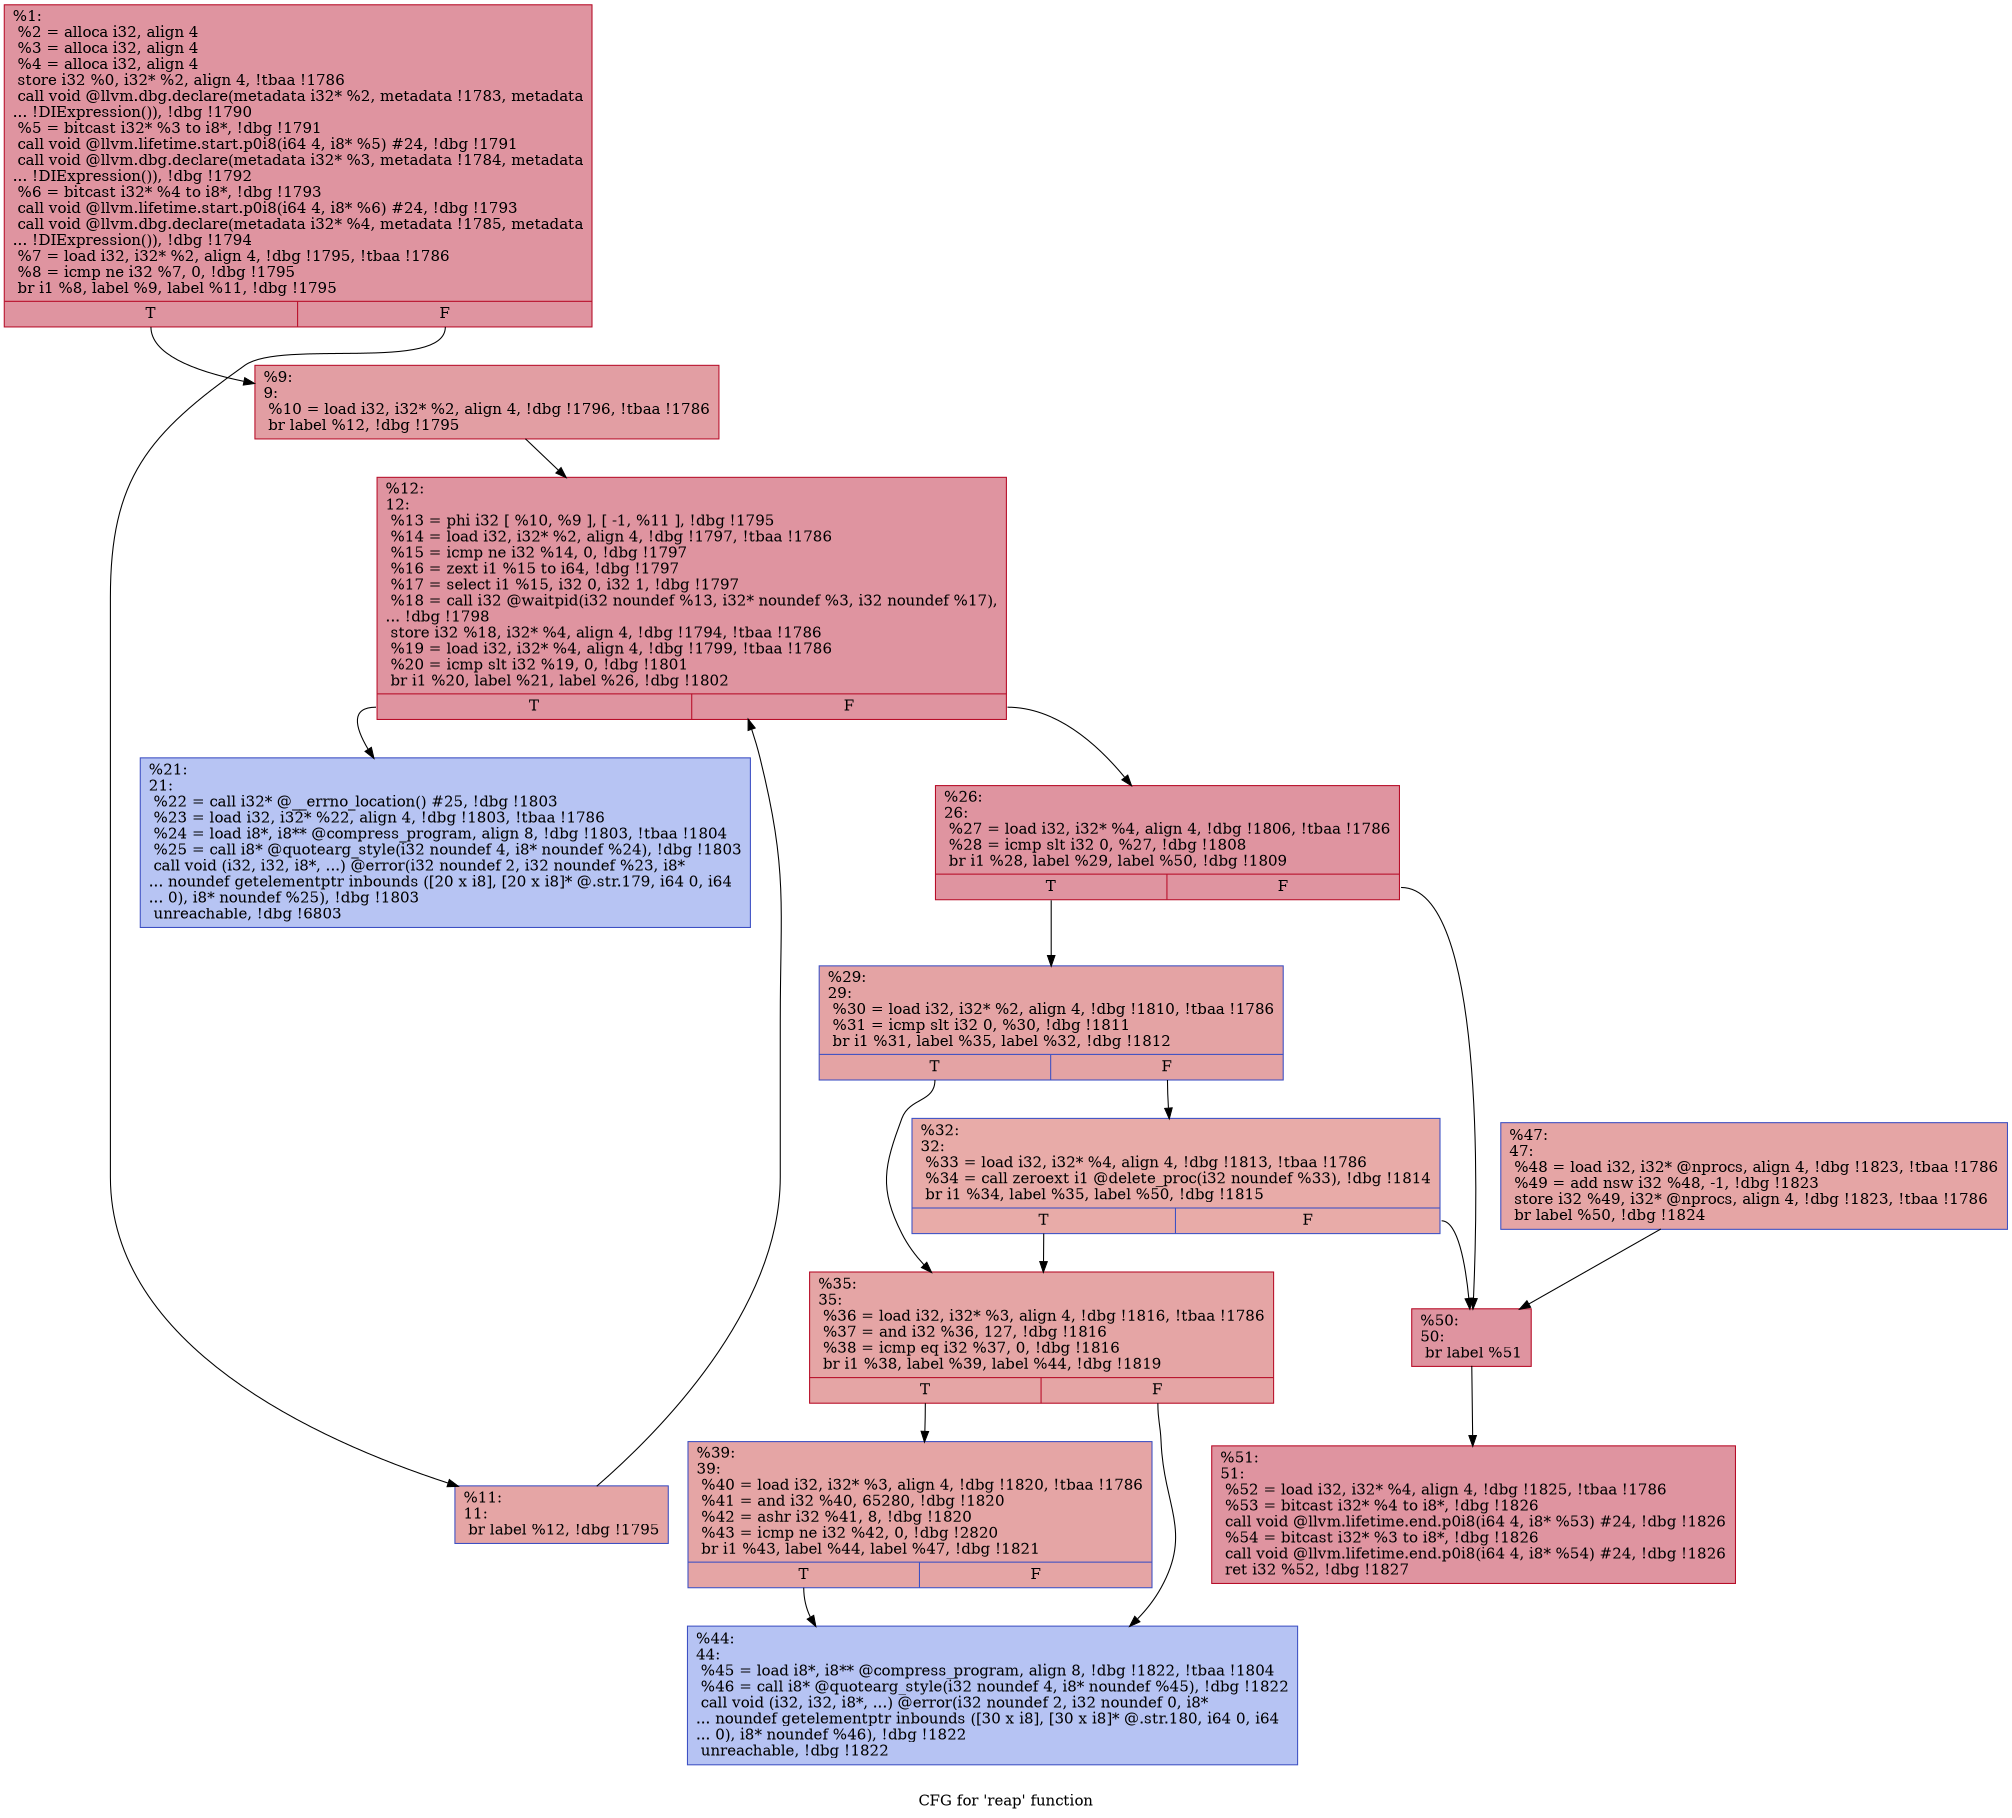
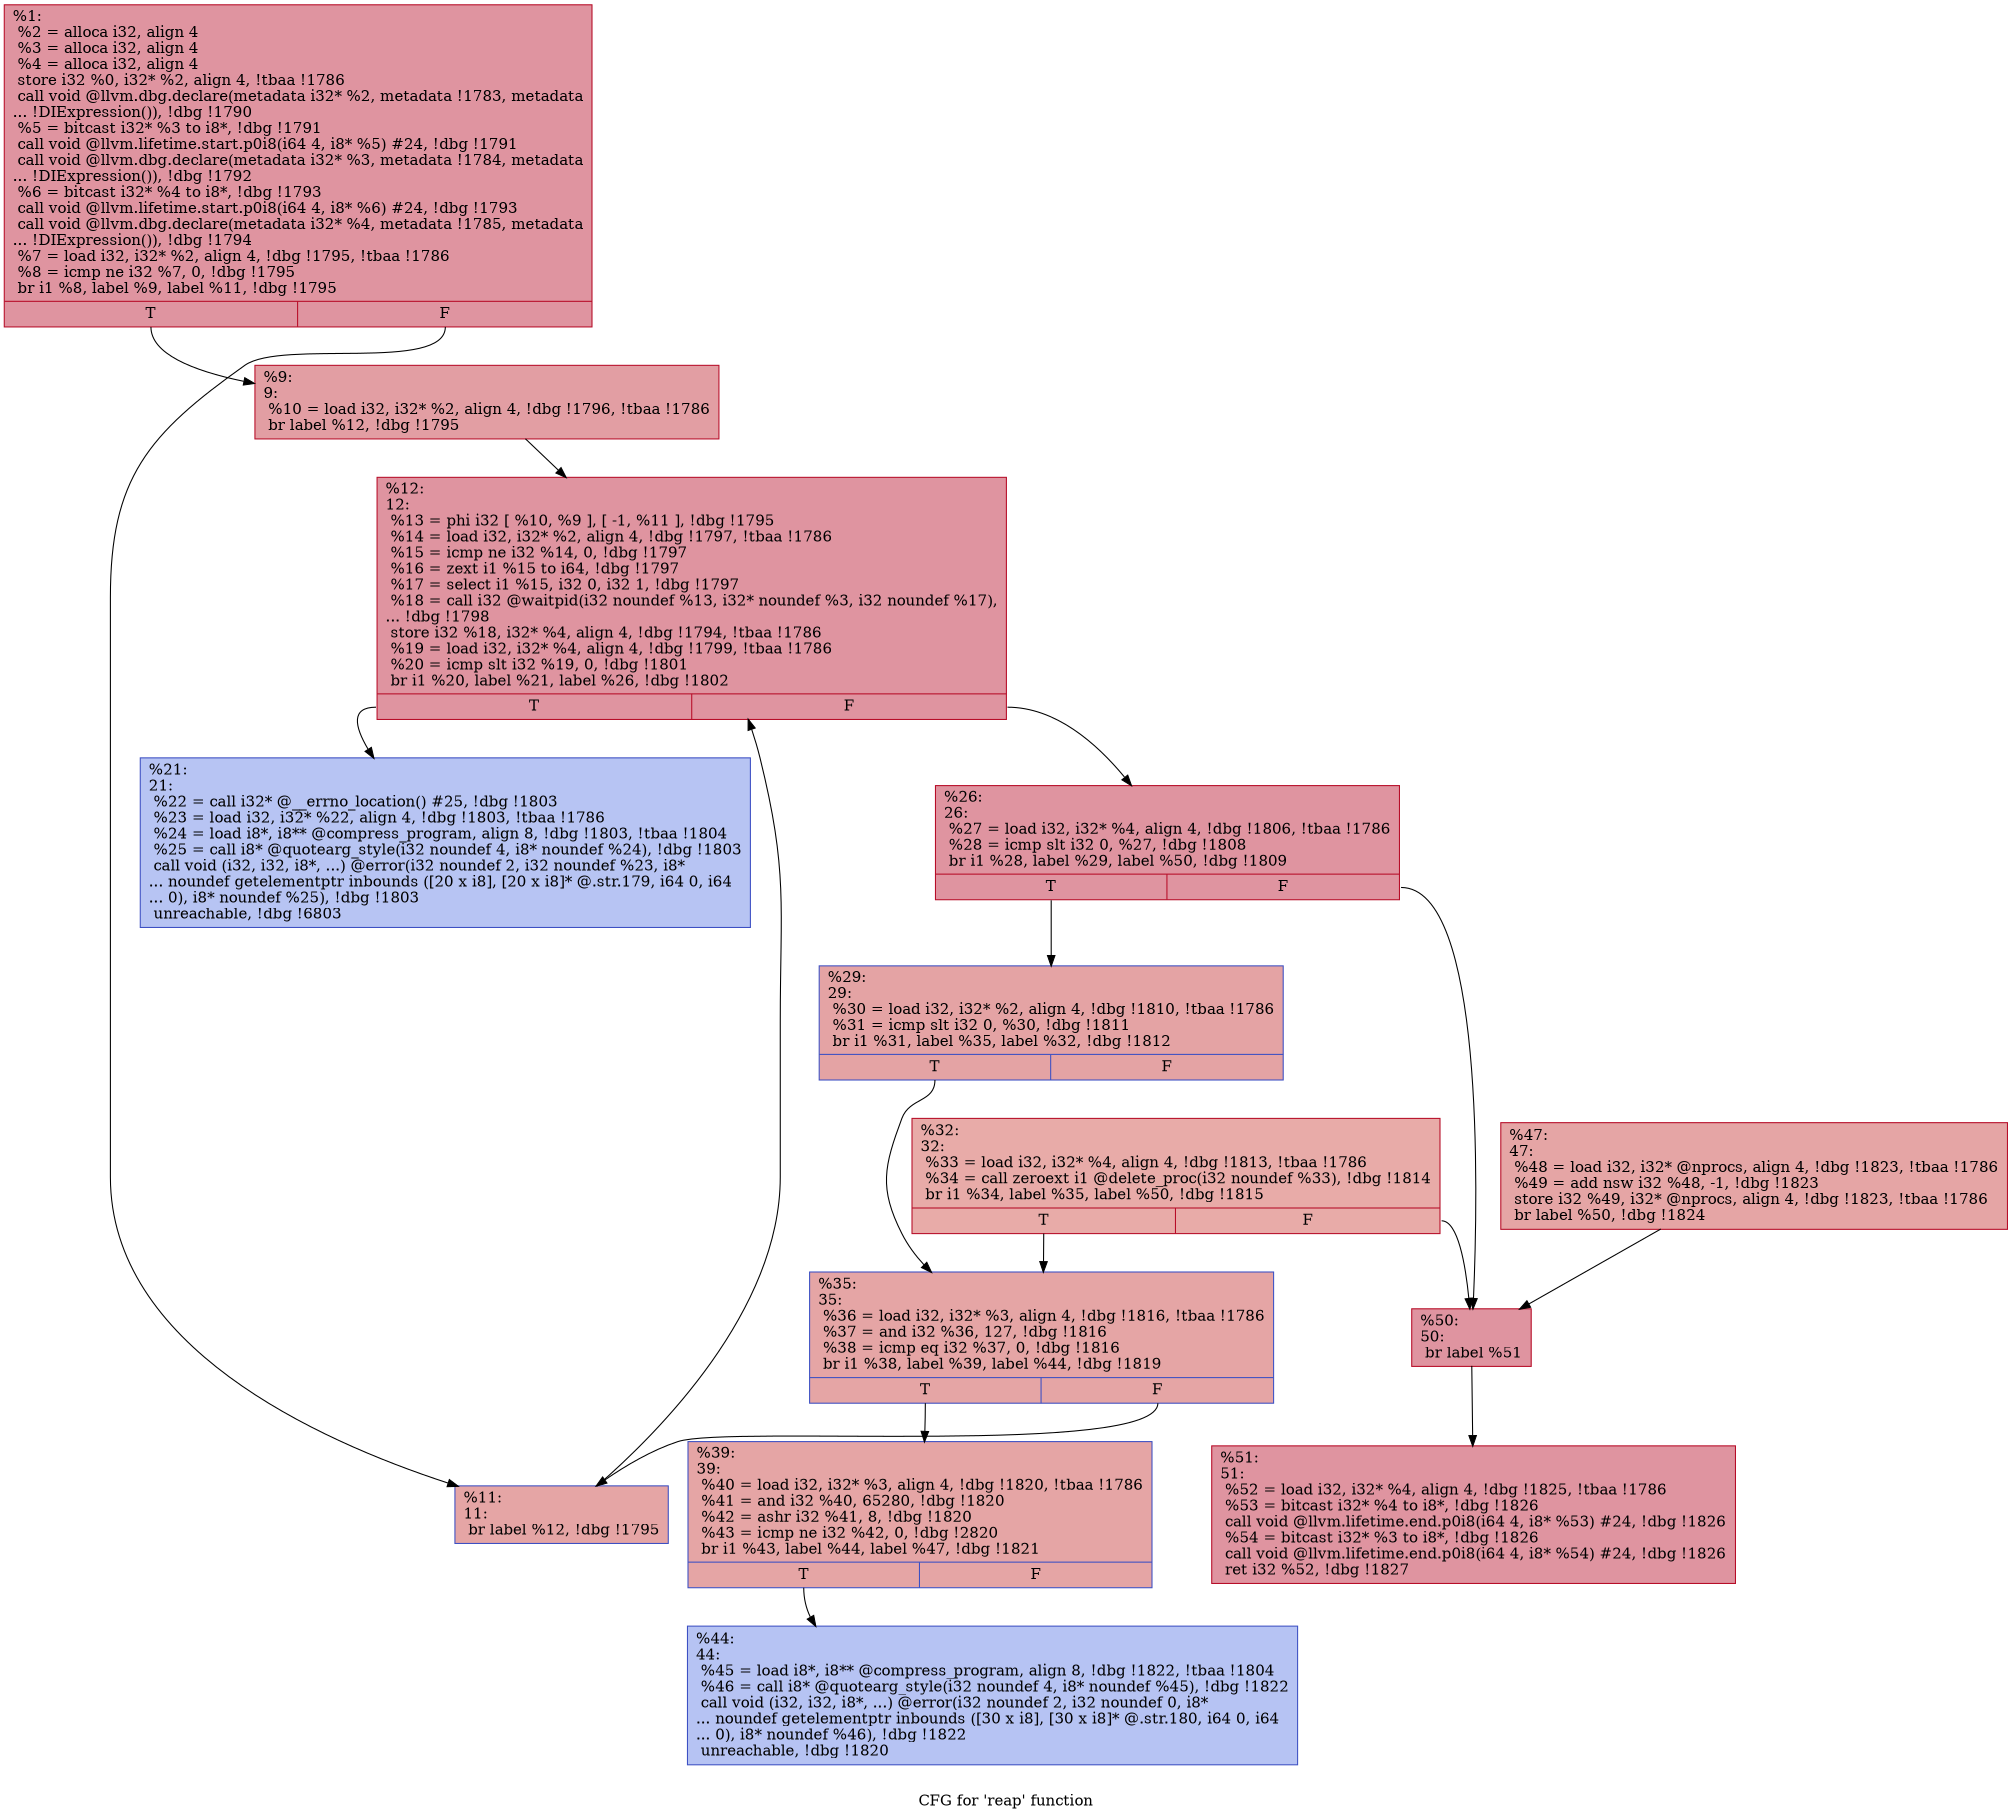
(1168, 1094) -> none
(1176, 1176) -> (1176, 1176)
(1754, 1176) -> (1754, 1176)
(1042, 1338) -> (1042, 1338)
(1173, 1516) -> (880, 1436)
(793, 1751) -> (793, 1751)
